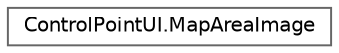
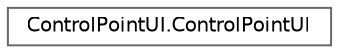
(169, 27) -> (169, 27)
